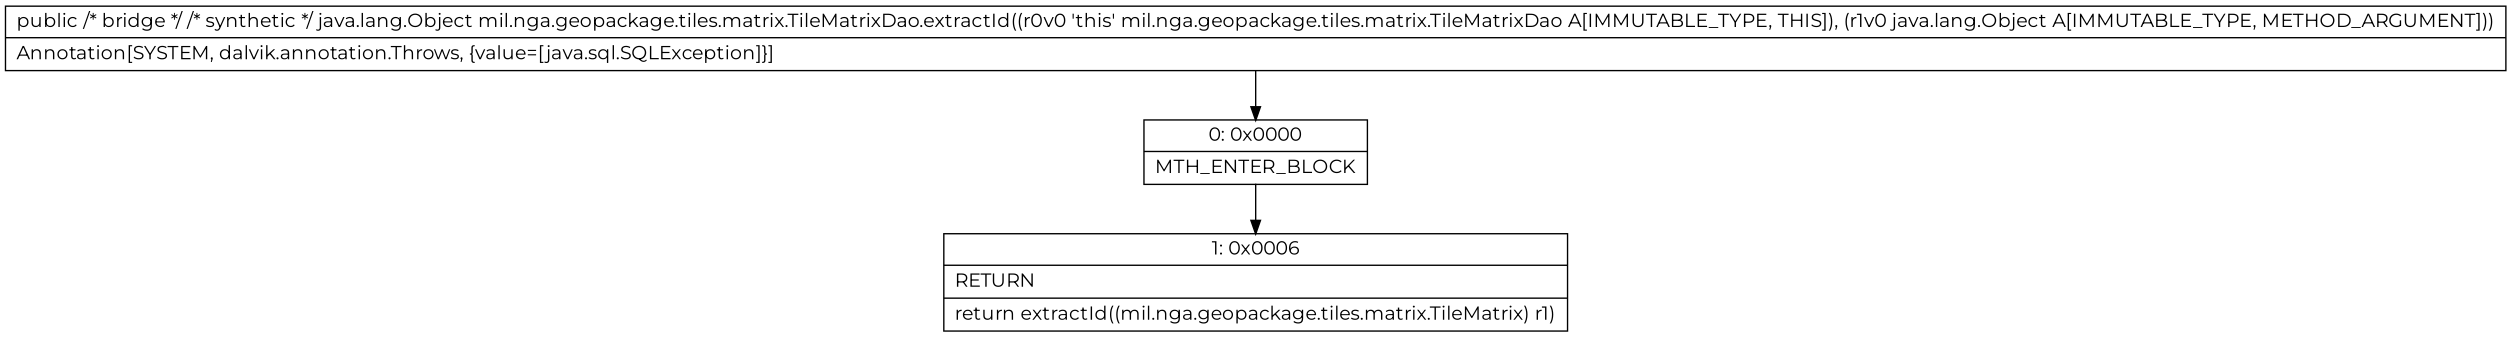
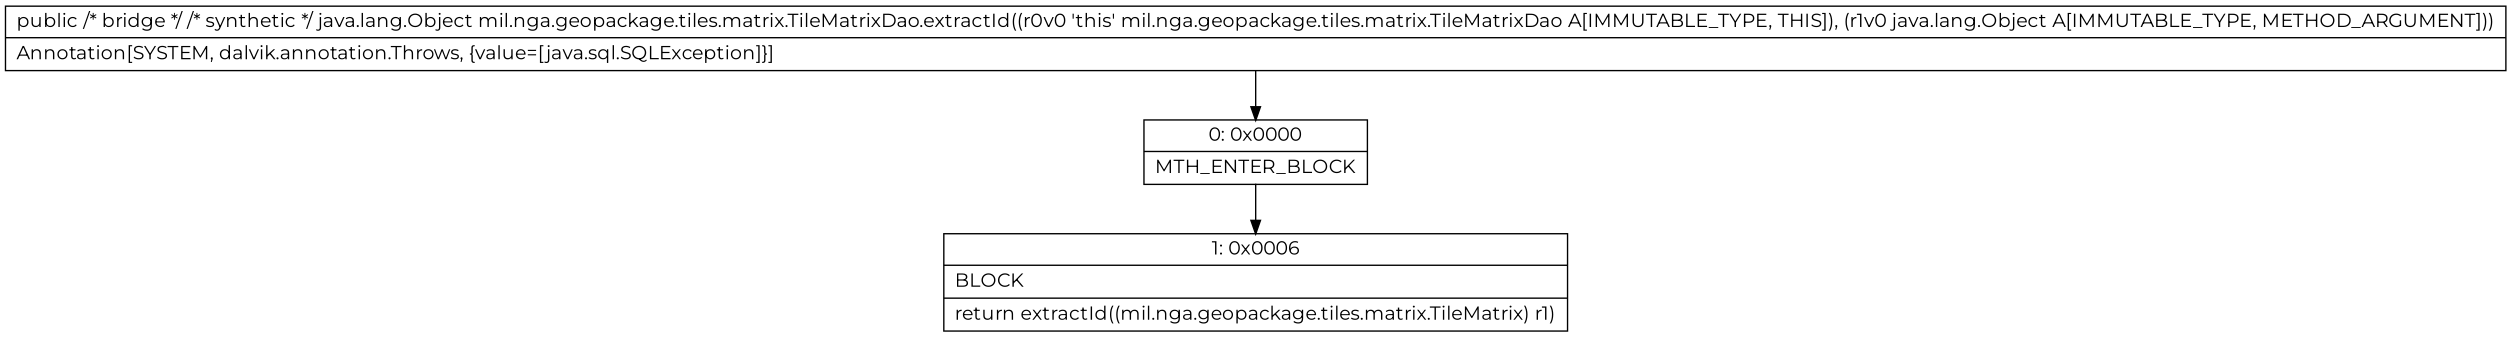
(995, 281) -> (990, 281)
